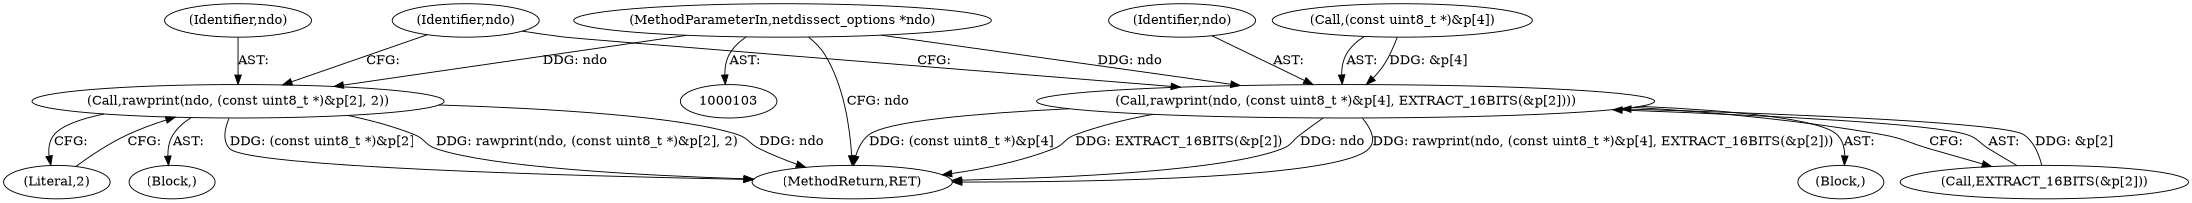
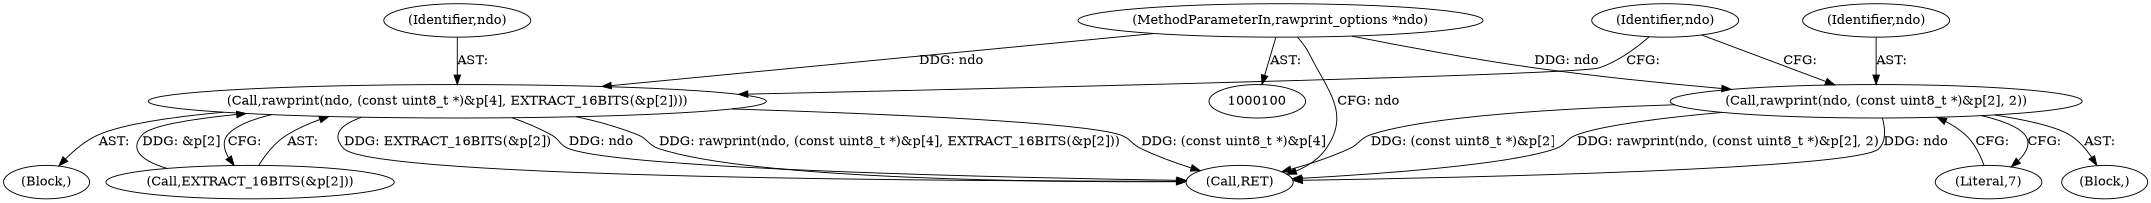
(783, 20) -> (1280, 20)
(1402, 20) -> none
(729, 101) -> (1257, 101)
(57, 182) -> (1989, 182)
(852, 182) -> (1240, 182)
